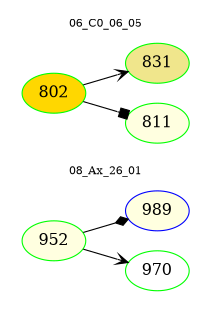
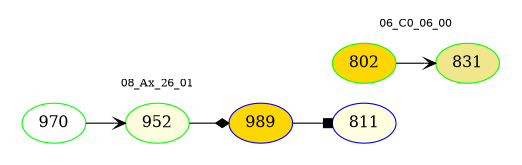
(106, 24) -> (416, 24)
(100, 107) -> (308, 123)
(157, 123) -> (364, 123)
(157, 211) -> (261, 123)
(100, 254) -> (100, 123)
